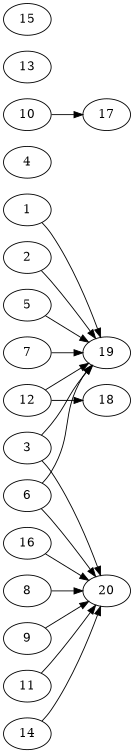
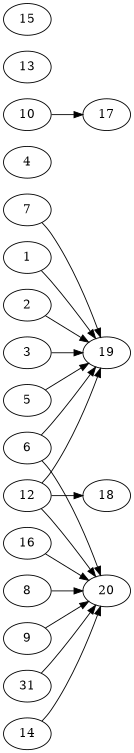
(74, 512) -> (67, 538)
(27, 686) -> (27, 686)
